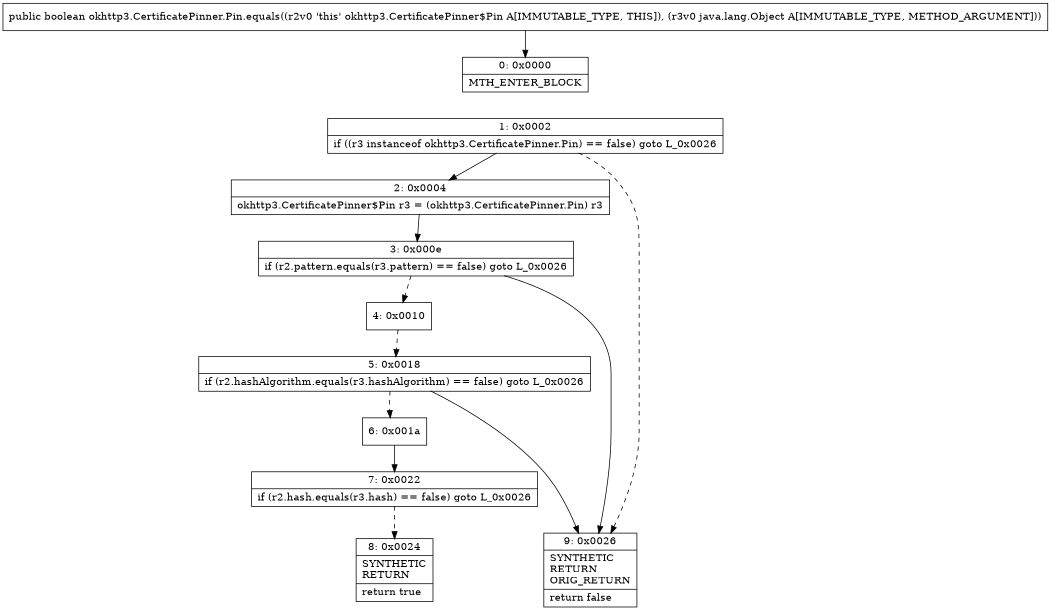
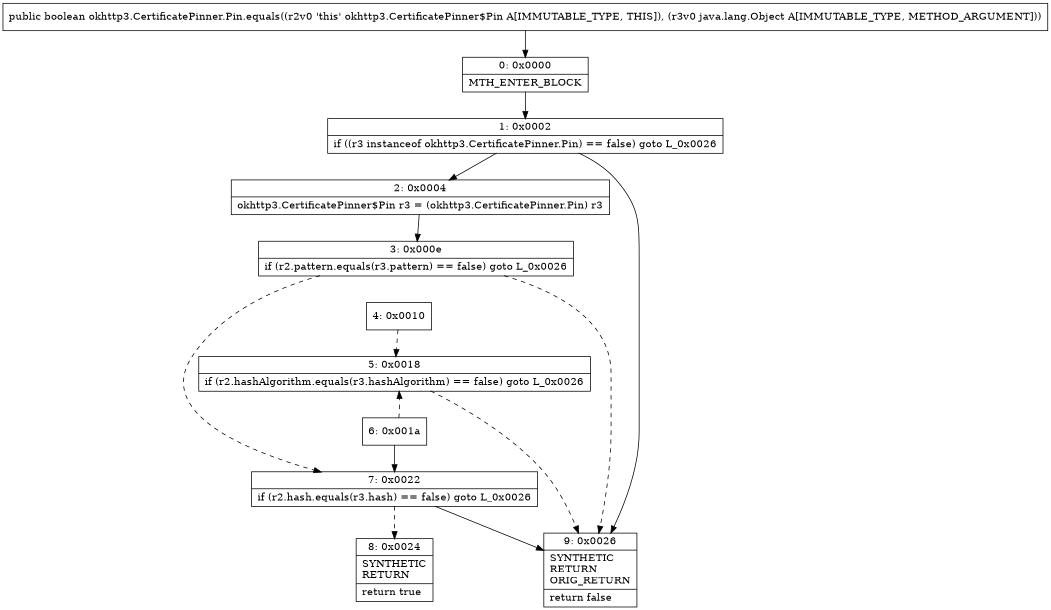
none -> (525, 102)
(408, 286) -> (185, 374)
(639, 329) -> (639, 329)
(611, 372) -> (611, 372)
(390, 401) -> (399, 408)
(516, 445) -> (516, 445)
none -> (486, 527)
